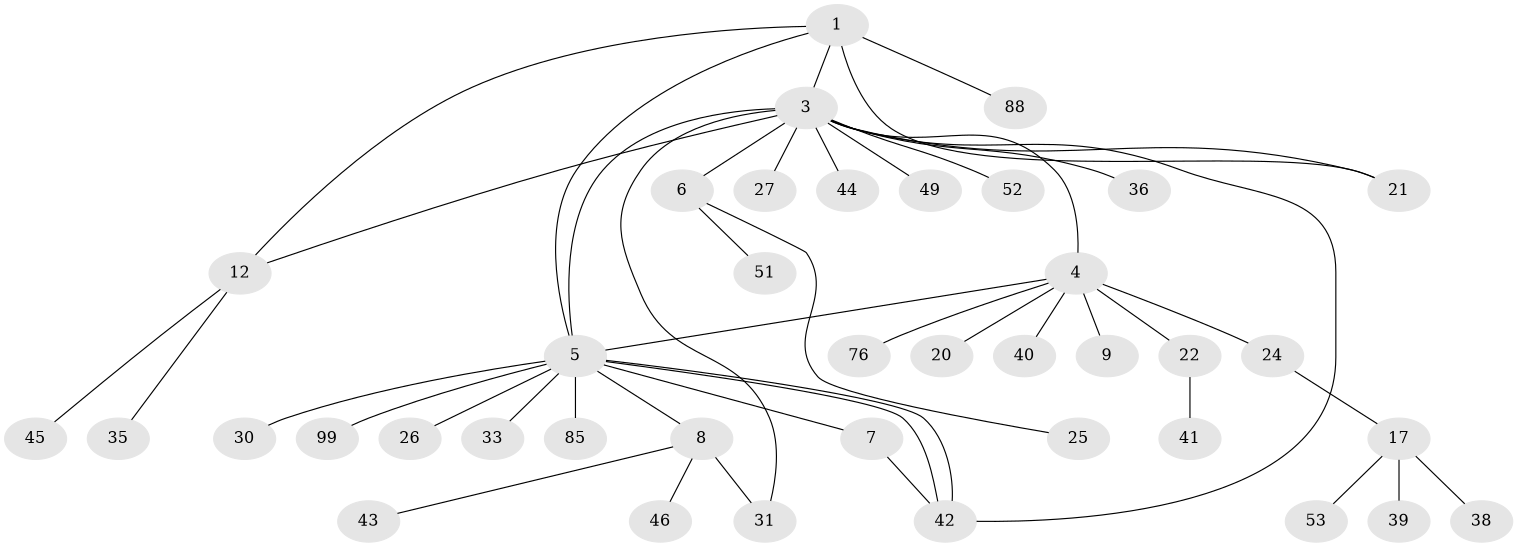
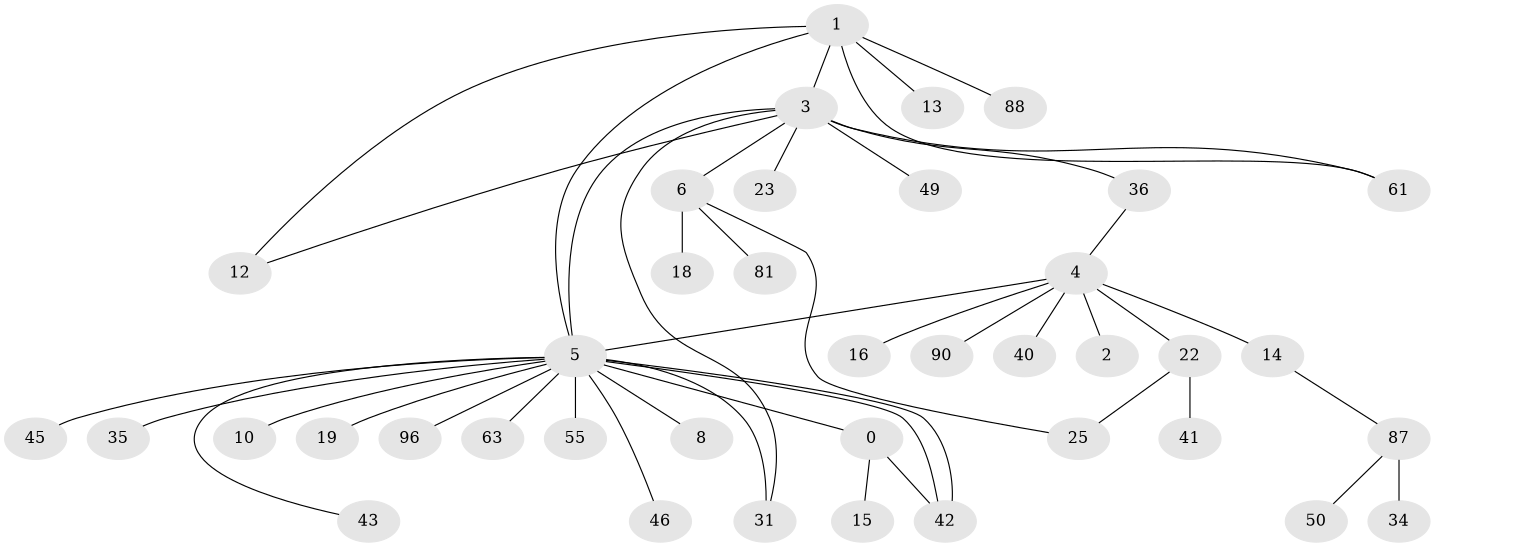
none -> (933, 108)
(991, 137) -> (1108, 232)
(765, 191) -> (765, 191)
(848, 191) -> none
(1013, 191) -> none
(1399, 191) -> (1399, 191)
(1333, 252) -> none
none -> (682, 273)
(765, 273) -> (765, 273)
(137, 355) -> (263, 380)
(179, 356) -> (342, 382)
(859, 356) -> (859, 356)
(942, 356) -> (942, 356)
(1107, 356) -> (1107, 356)
(1273, 356) -> (1273, 356)
none -> (1134, 397)
(245, 439) -> (245, 439)
(327, 439) -> (327, 439)
(410, 439) -> (410, 439)
(493, 439) -> (493, 439)
(575, 439) -> (575, 439)
(872, 439) -> (872, 439)
(1399, 439) -> (1399, 439)
(535, 480) -> (261, 388)
(681, 480) -> (626, 436)
(733, 480) -> (733, 408)
none -> (863, 521)
(1316, 521) -> (1316, 521)
(1399, 521) -> (1399, 521)
(1482, 521) -> none
